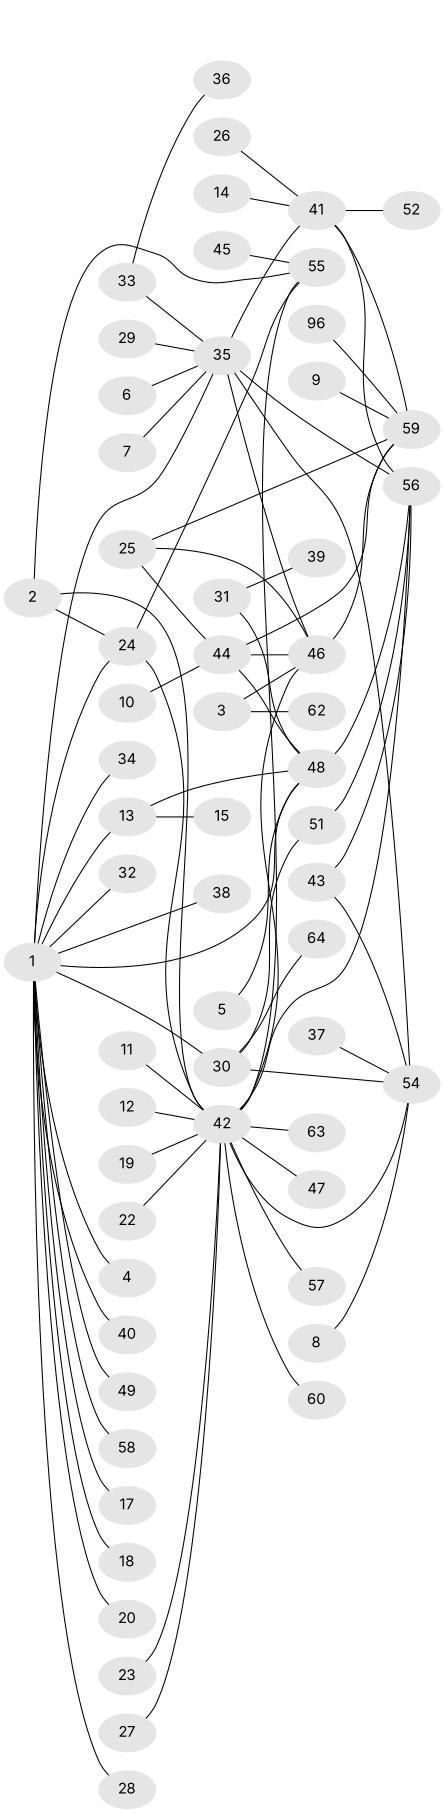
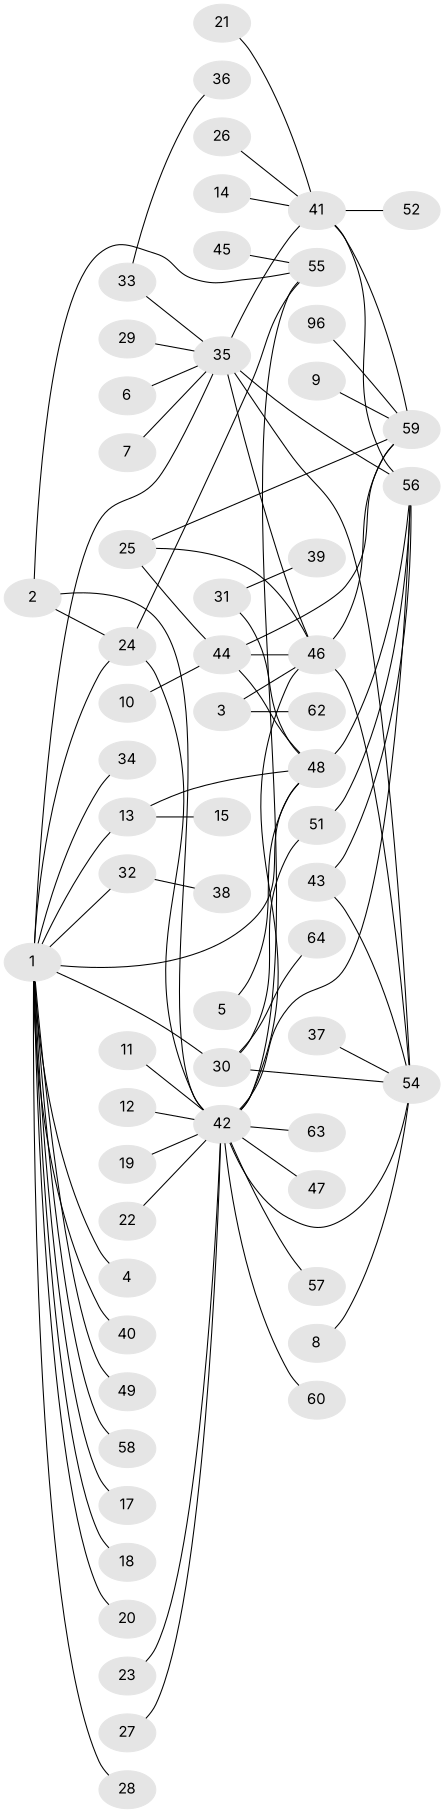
none -> (222, 23)
none -> (386, 864)
(128, 928) -> (169, 883)
